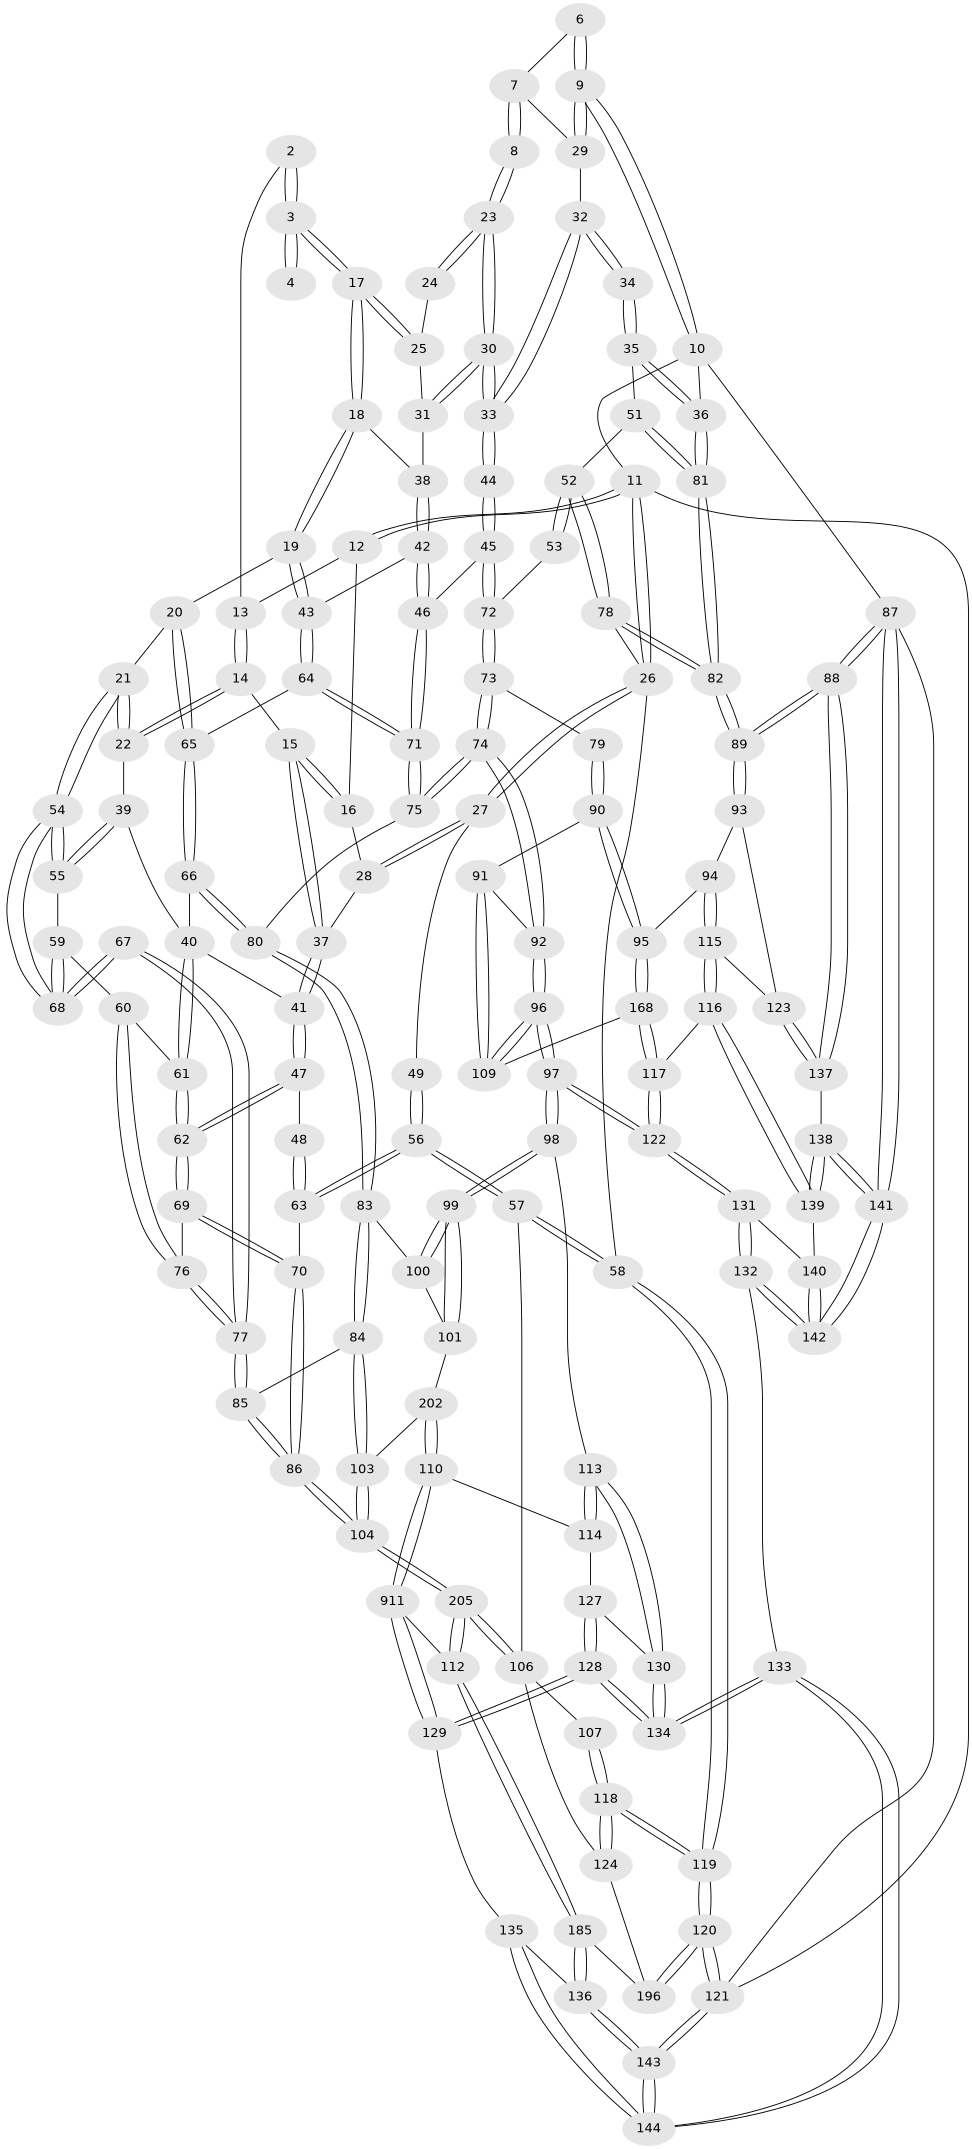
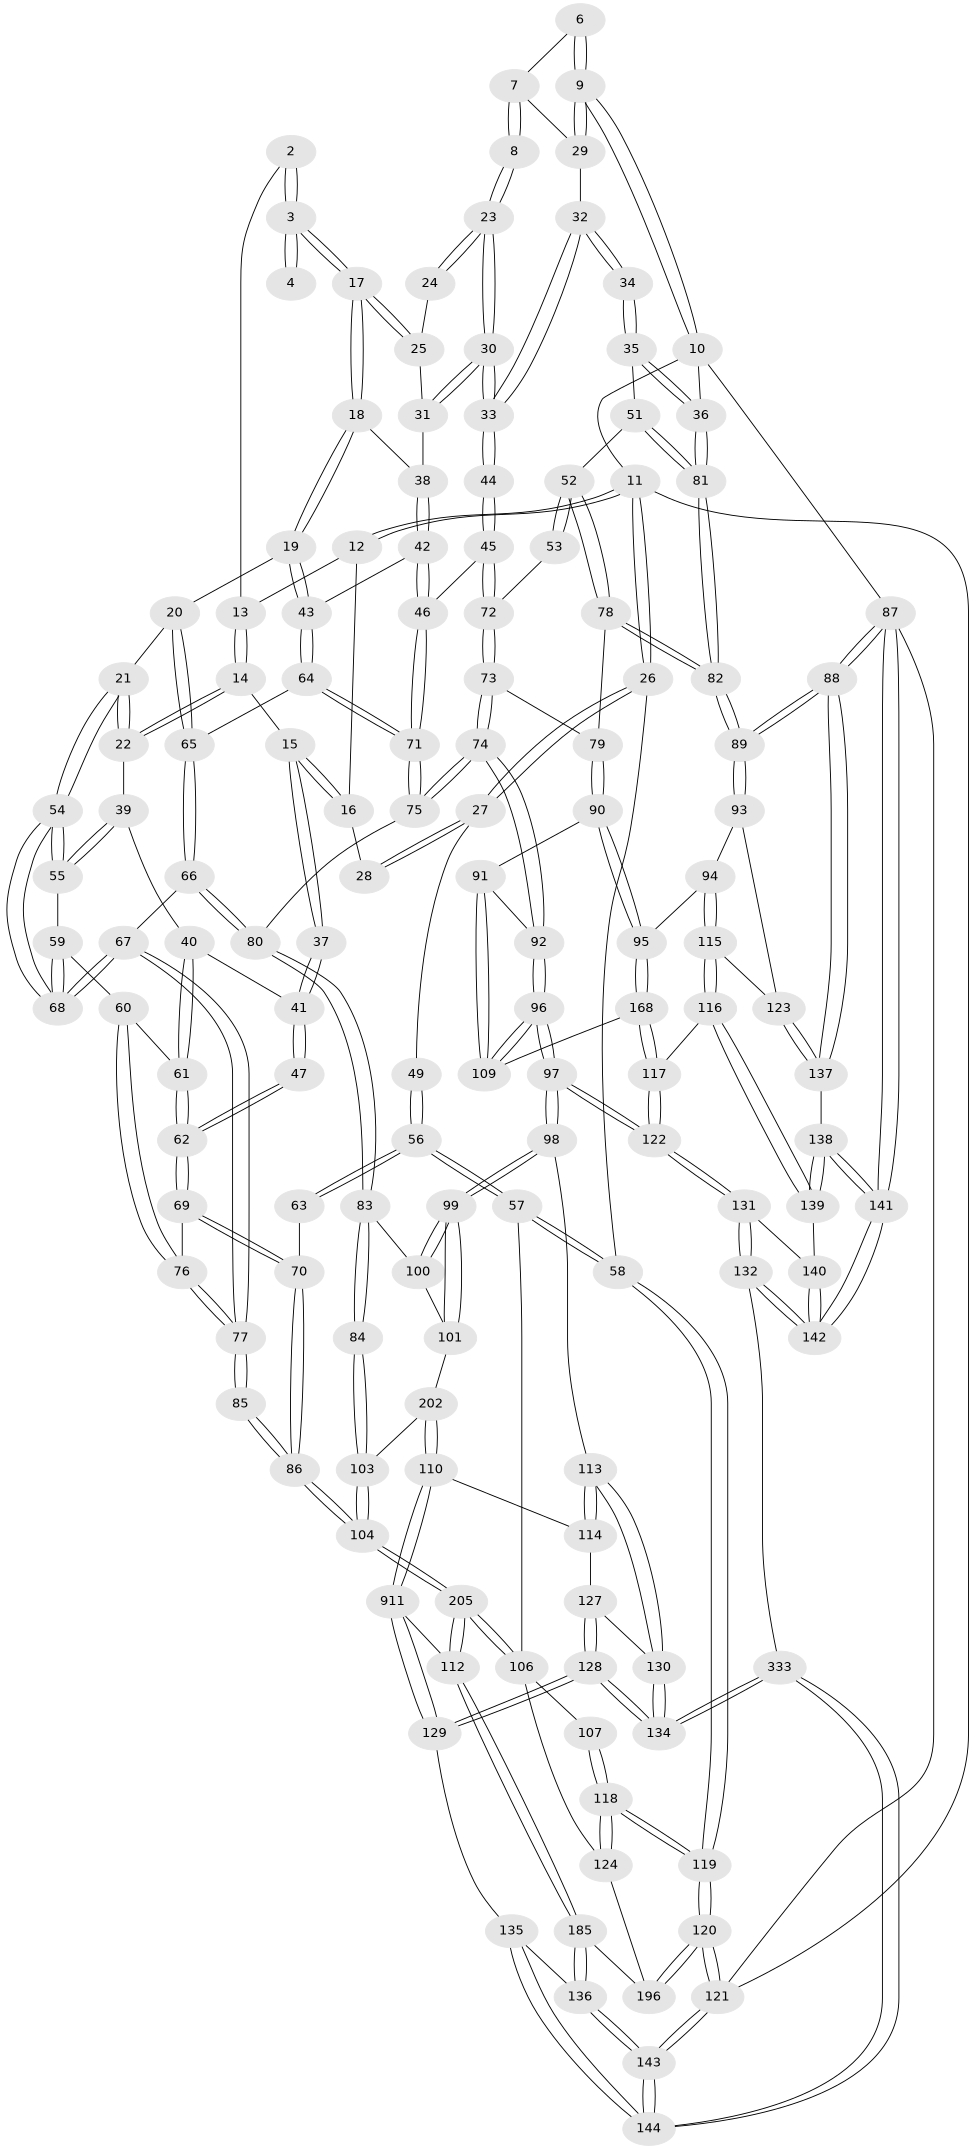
(627, 646) -> (602, 679)
(190, 910) -> (157, 910)
(343, 910) -> none
(299, 1140) -> none
(297, 1372) -> none
(780, 1668) -> (780, 1668)
